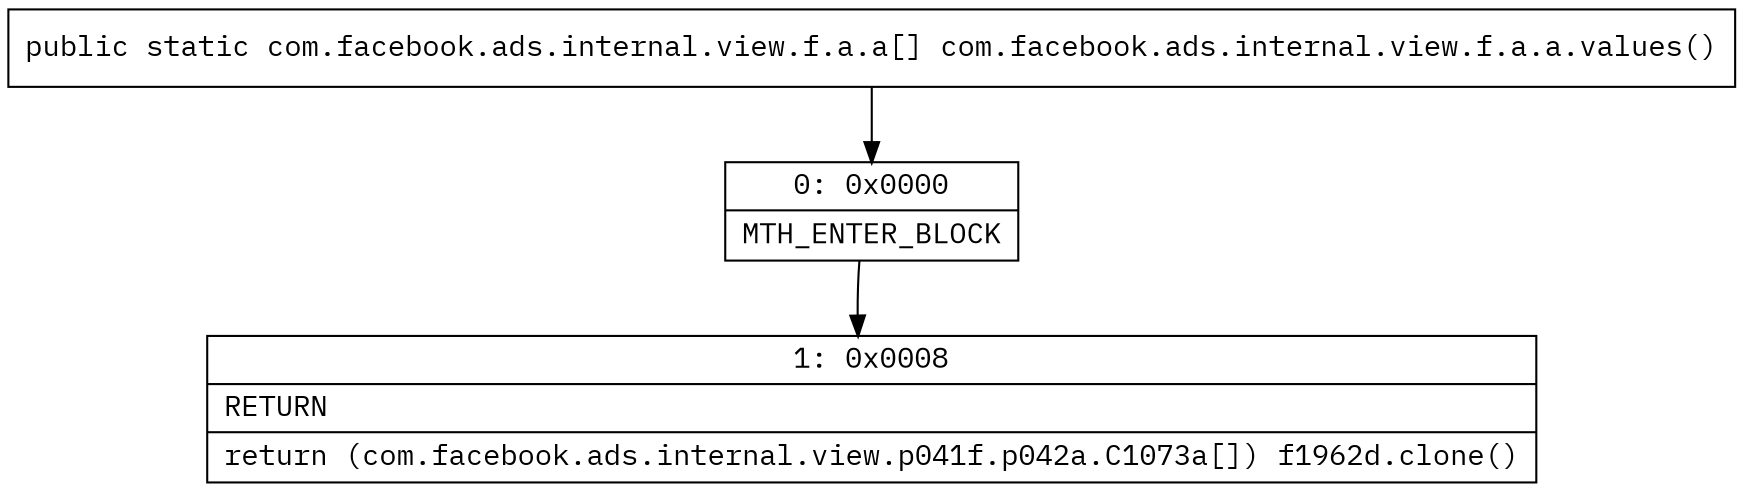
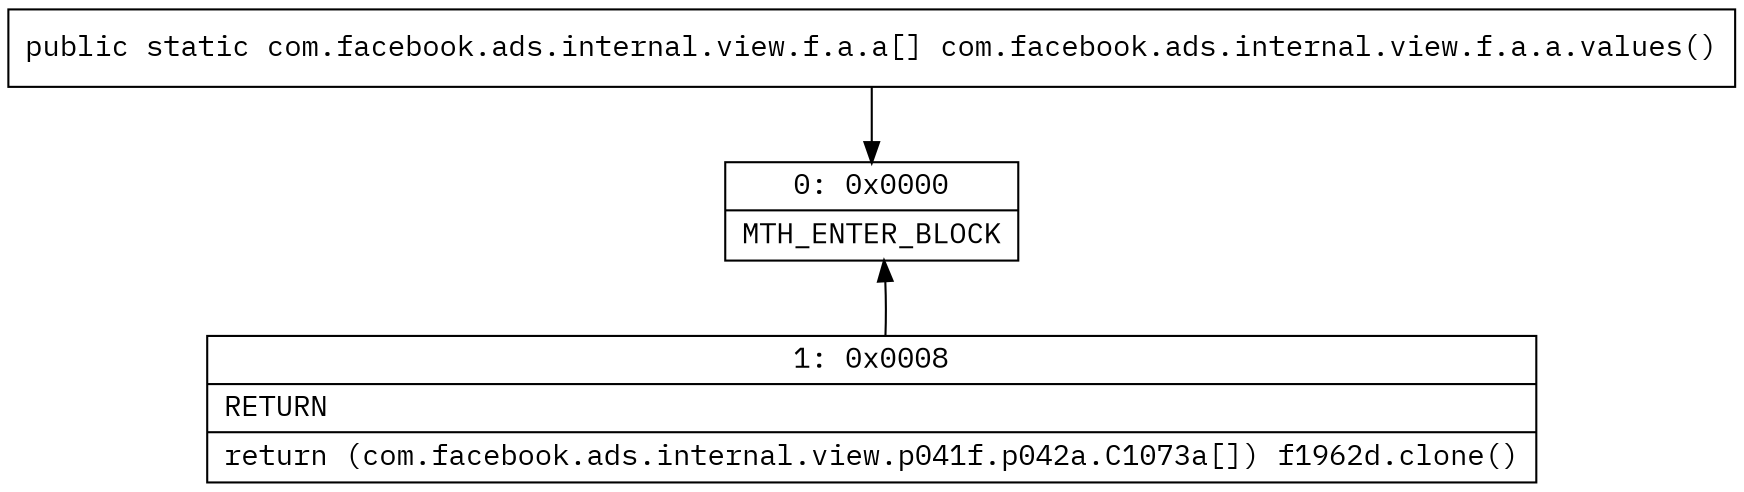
(858, 288) -> (886, 309)
